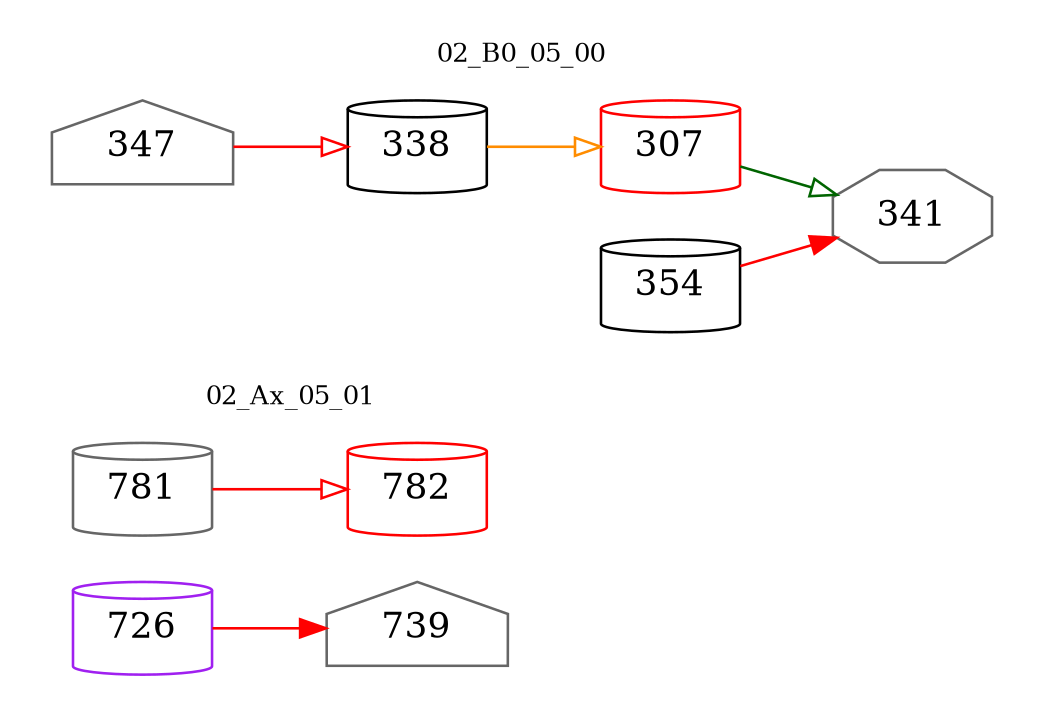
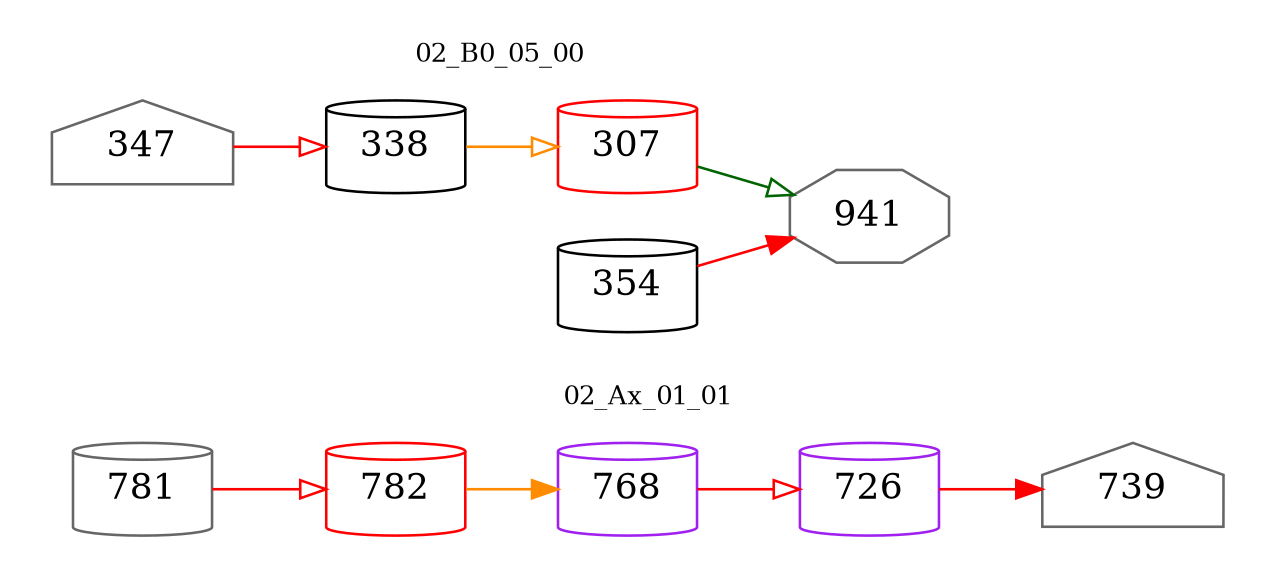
(912, 216) -> (869, 216)
(291, 398) -> (648, 398)
none -> (628, 489)
